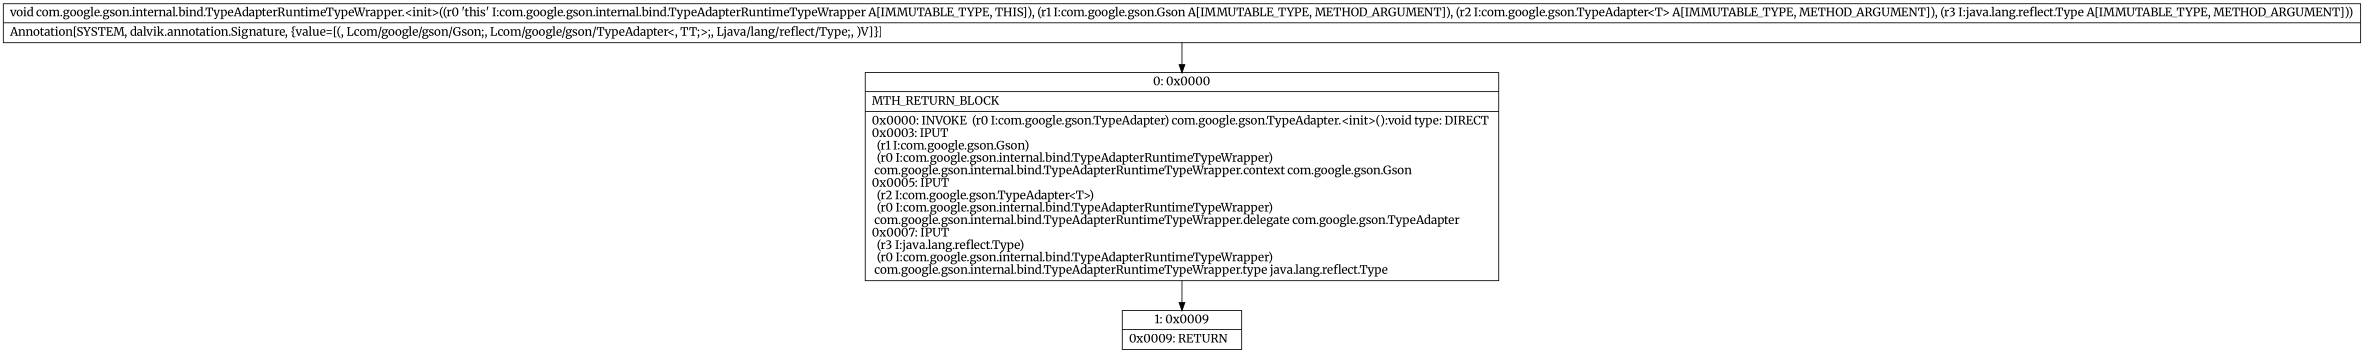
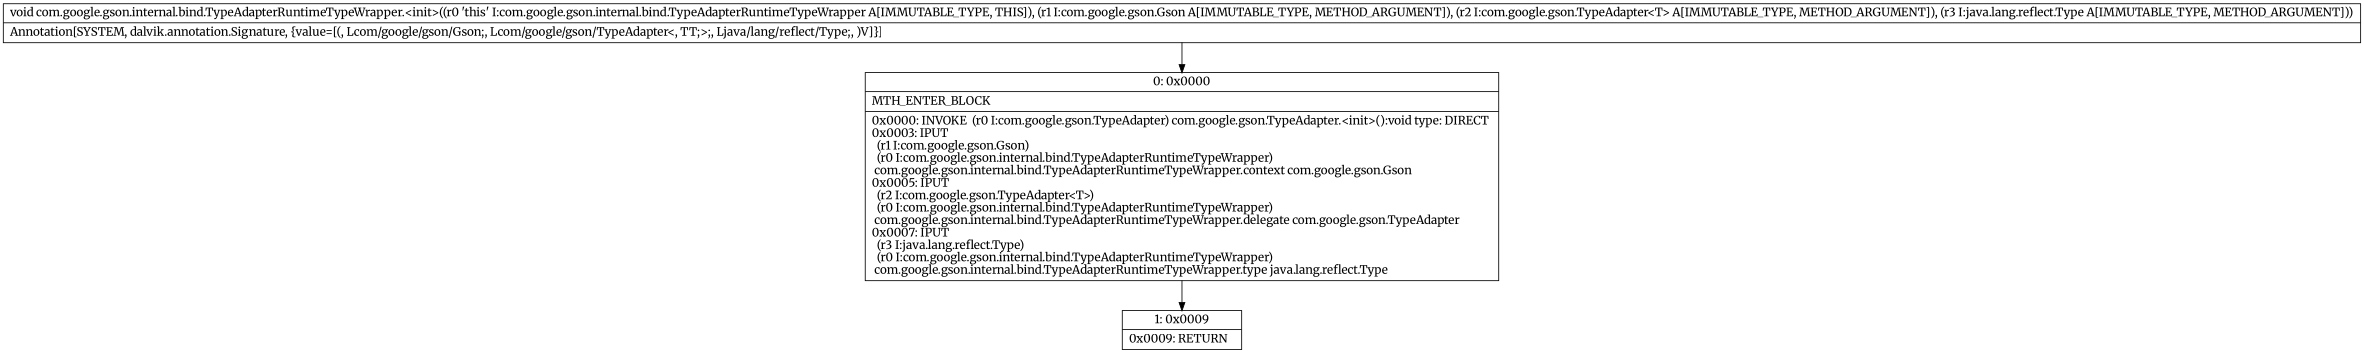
(936, 101) -> (931, 101)
